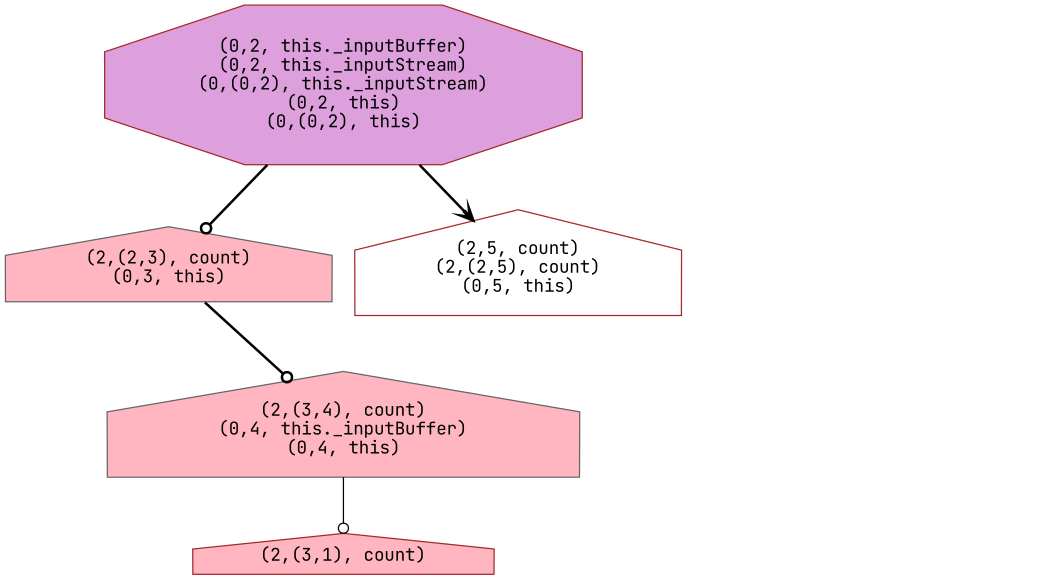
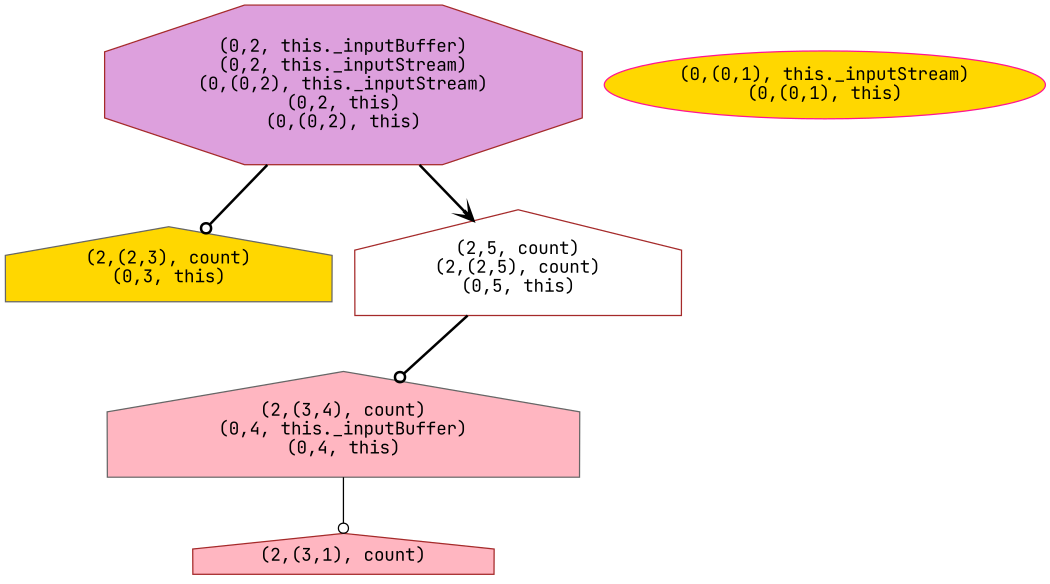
none -> (825, 85)
(169, 268) -> (169, 268)
(244, 338) -> (436, 345)
